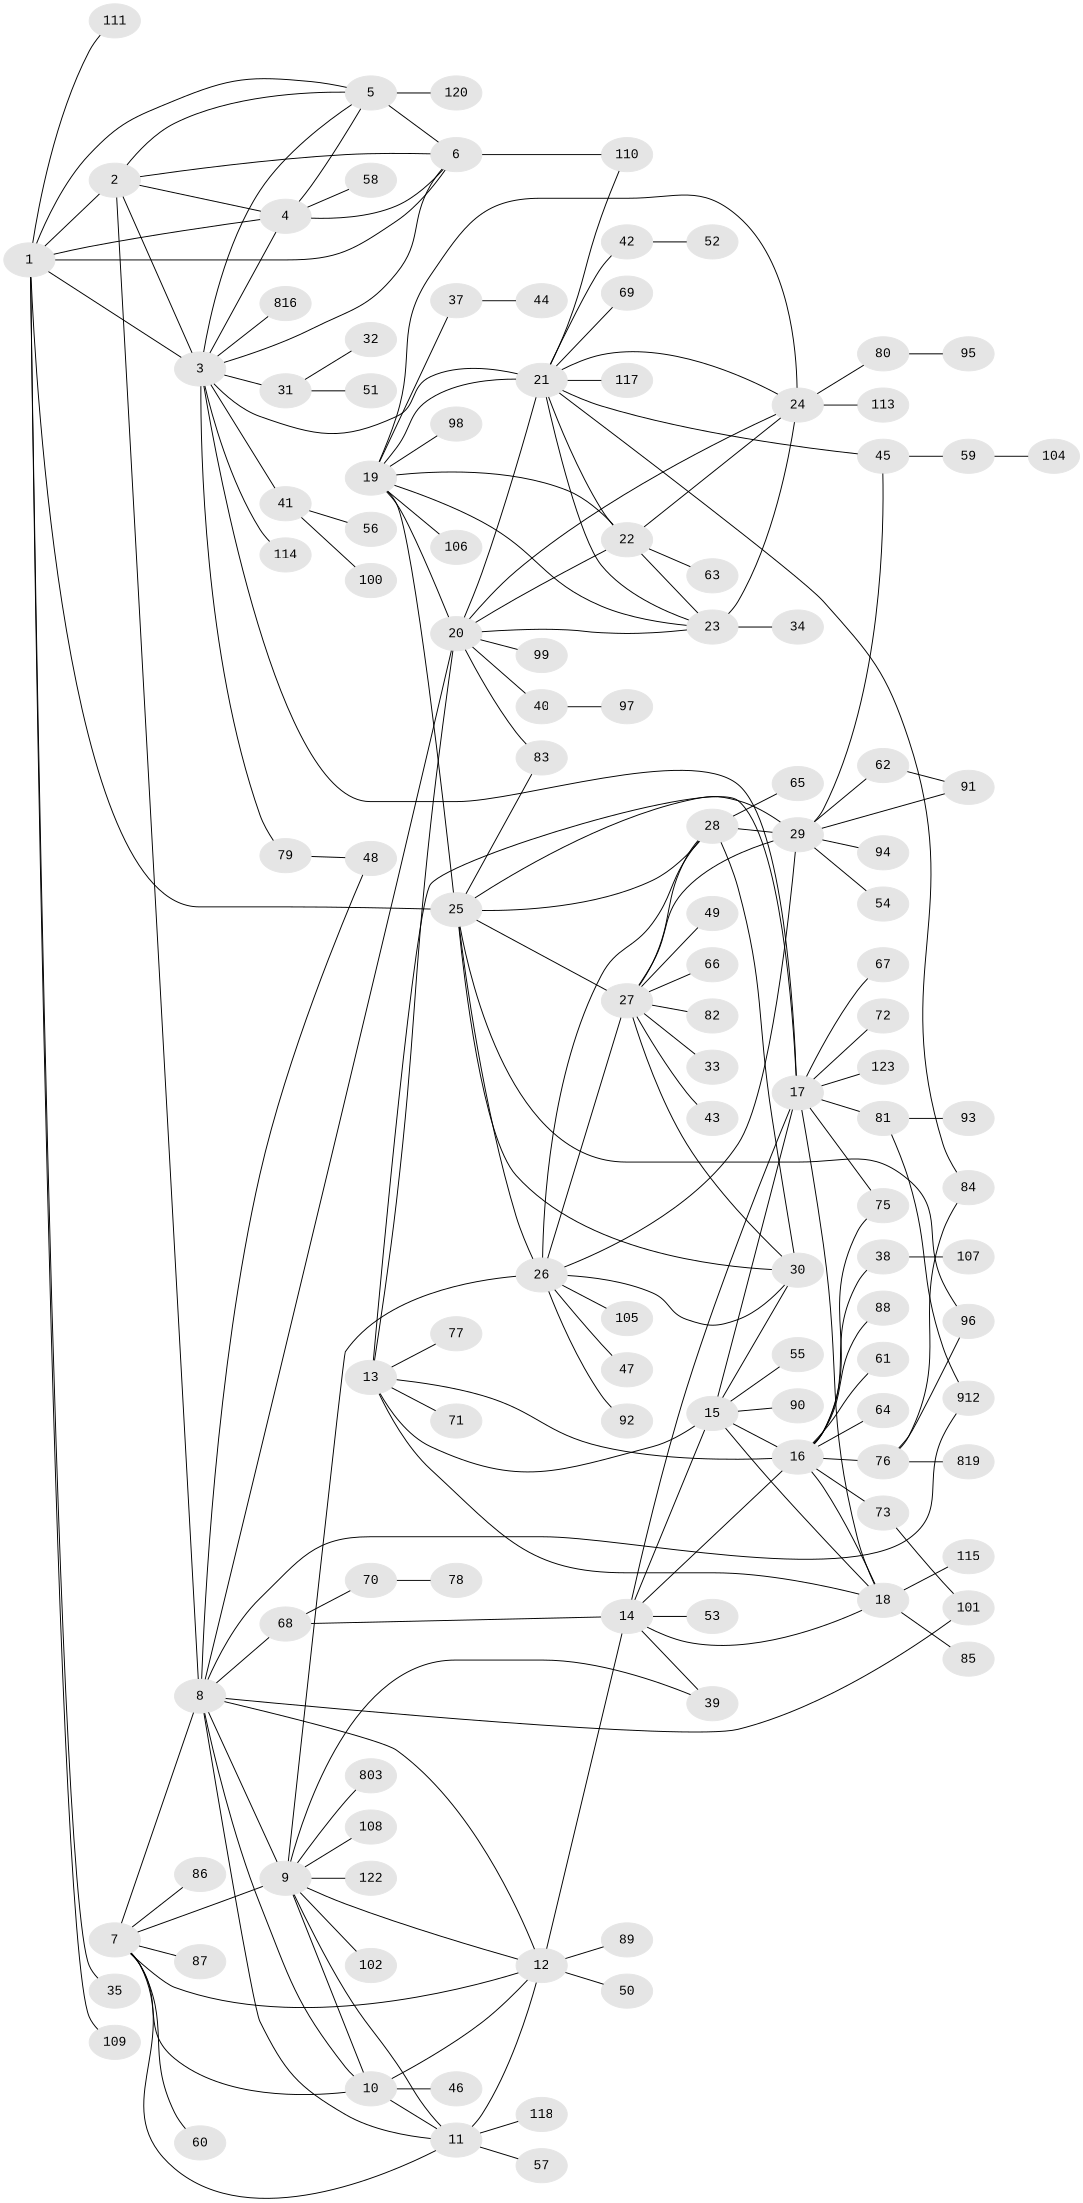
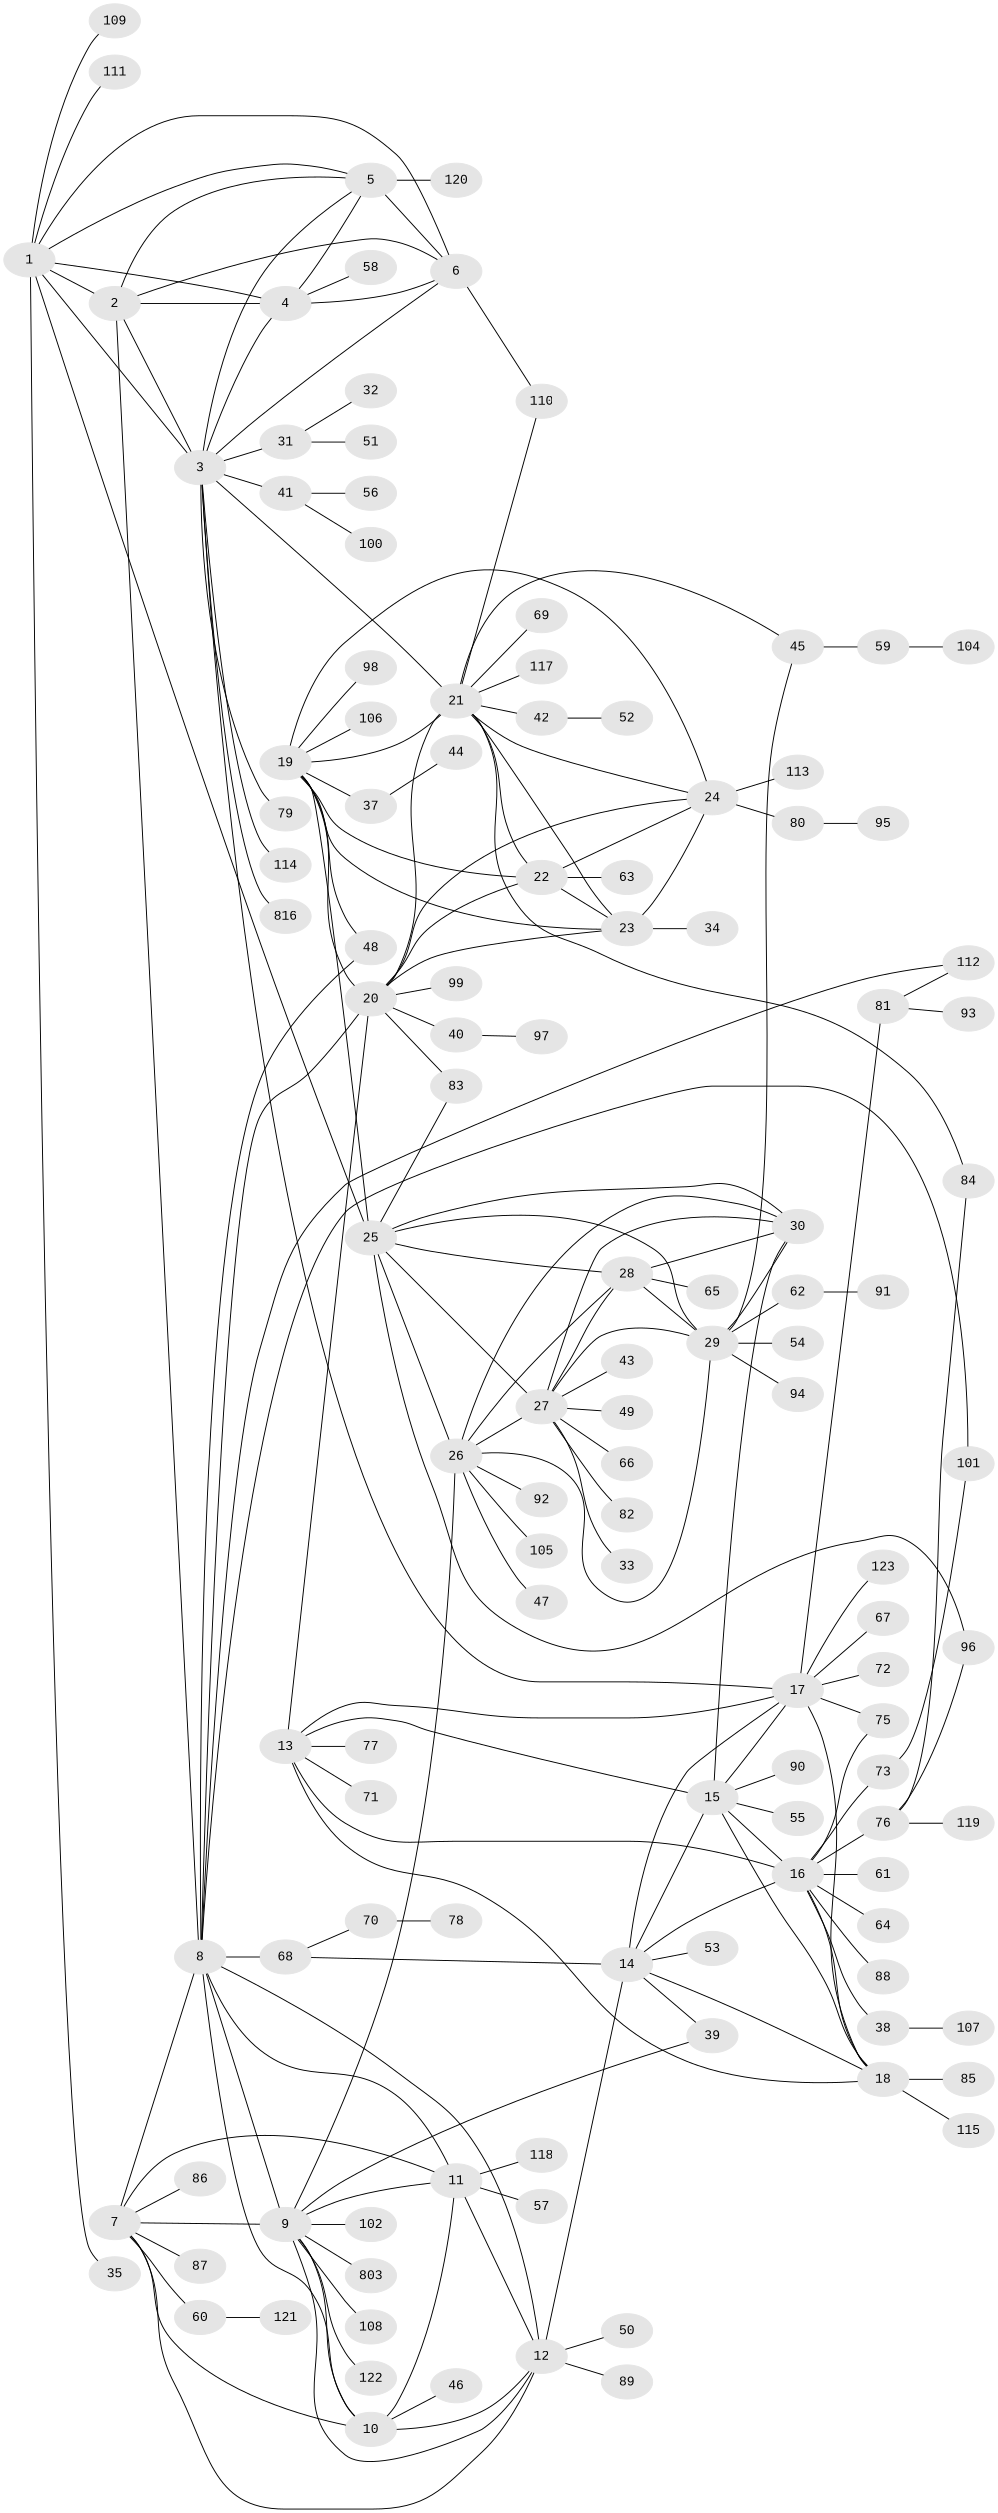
(883, 811) -> (759, 1287)
(328, 857) -> (334, 888)
(969, 1398) -> (969, 963)
(969, 1462) -> (969, 1823)
none -> (286, 2317)
